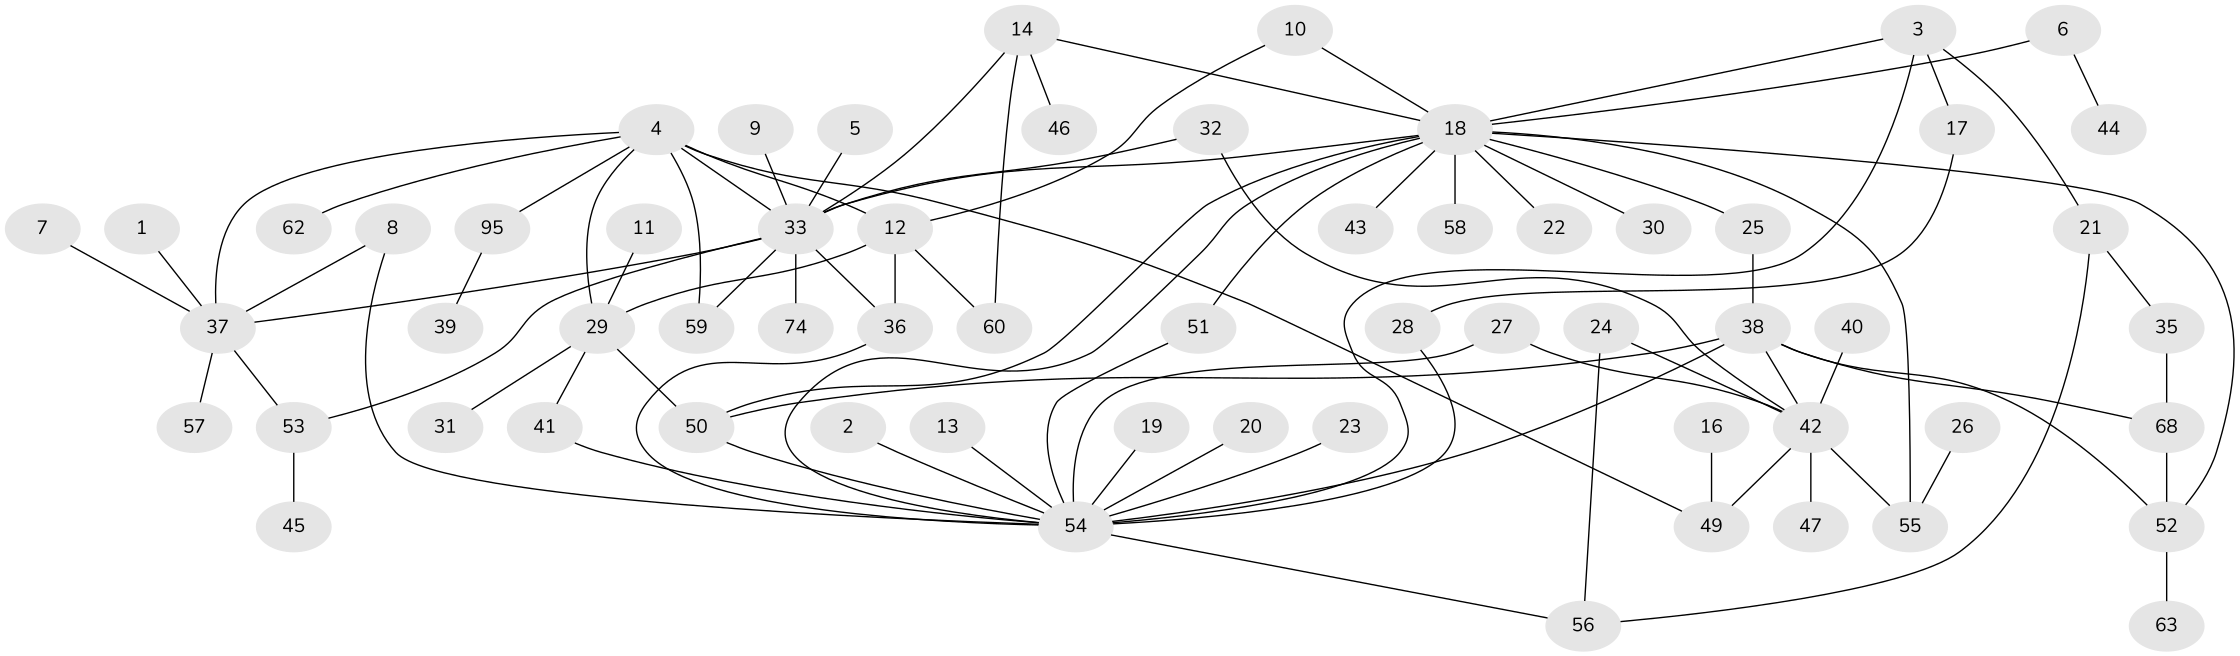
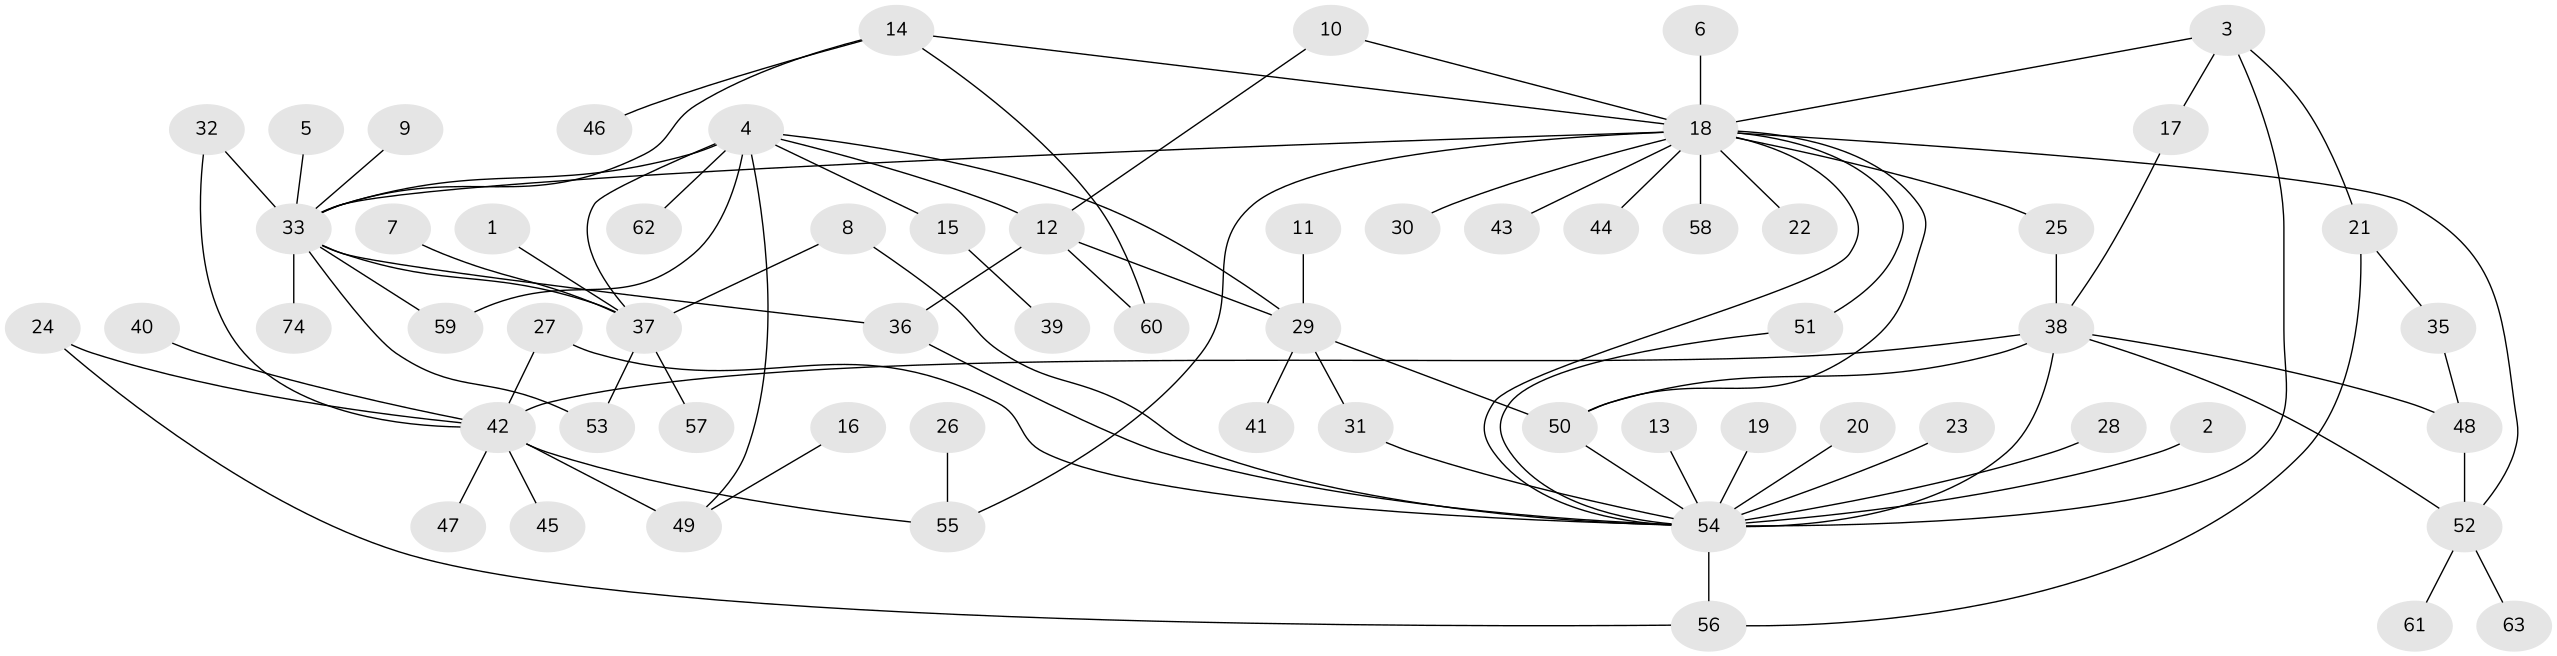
(2086, 80) -> (1651, 179)
(492, 229) -> (947, 229)
(1725, 289) -> (2119, 231)
(2167, 428) -> (2465, 428)
(294, 477) -> (523, 477)
(805, 495) -> (1507, 480)
none -> (2415, 626)
